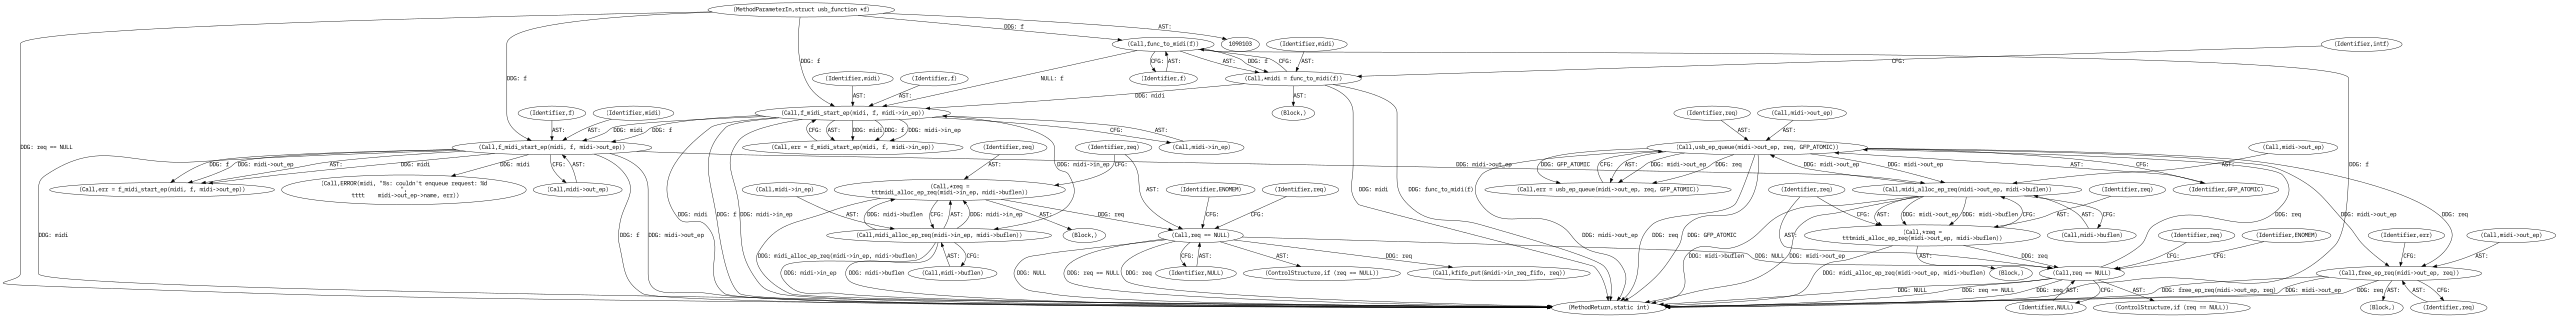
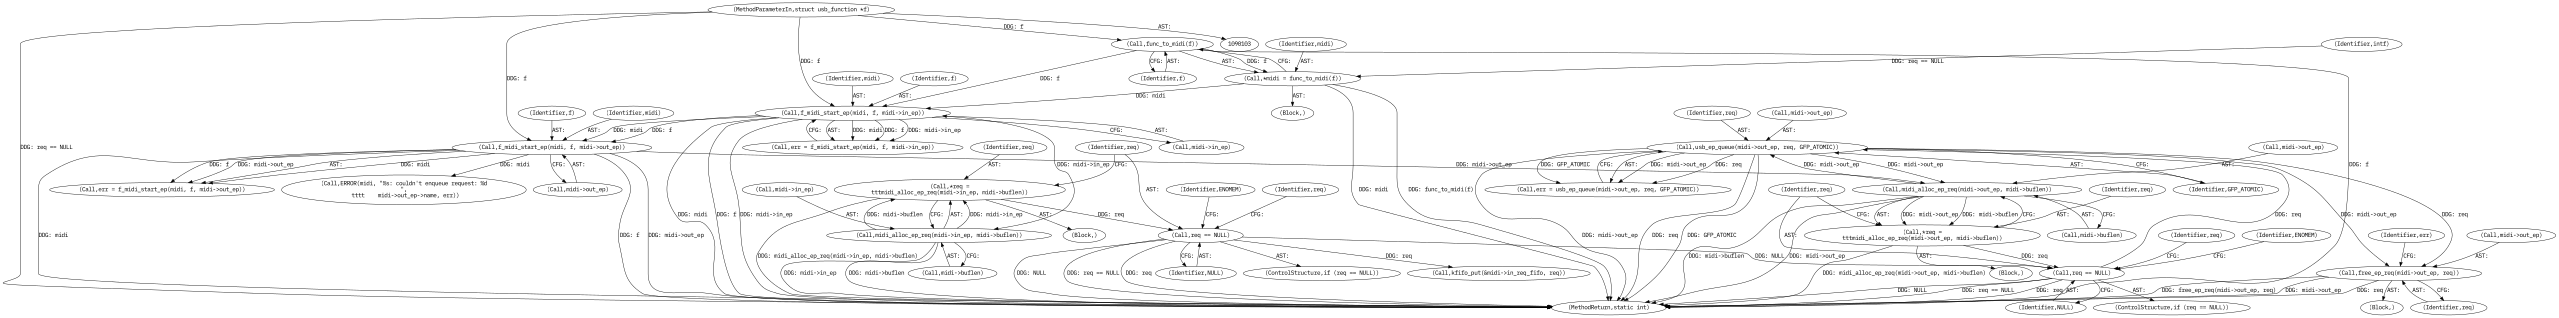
(1900, 62) -> (1918, 62)
(1052, 79) -> (1050, 79)
